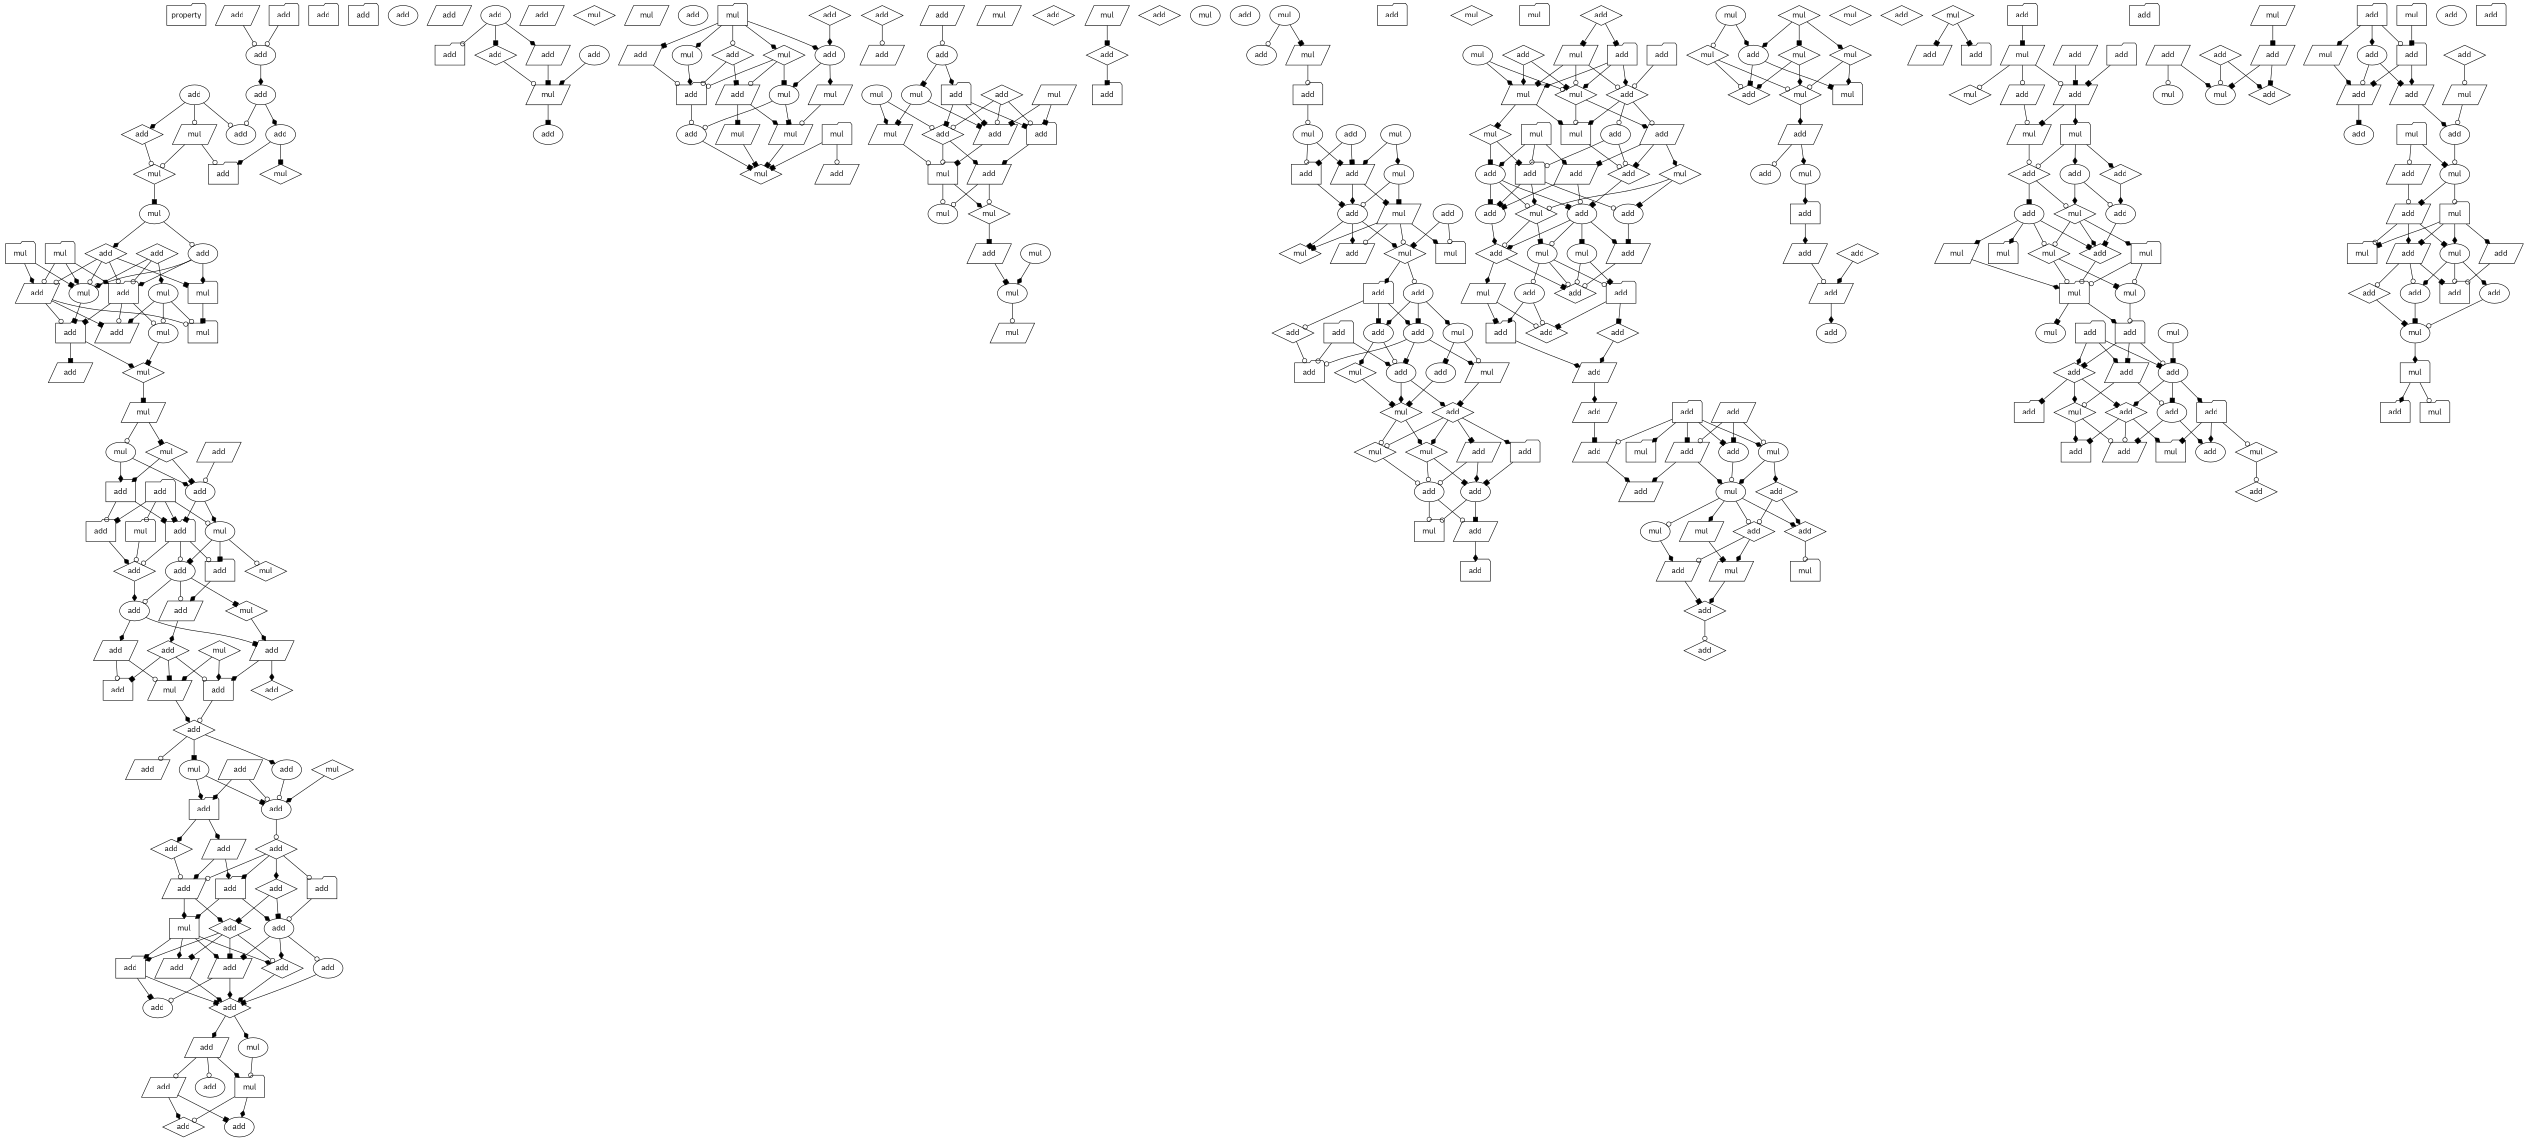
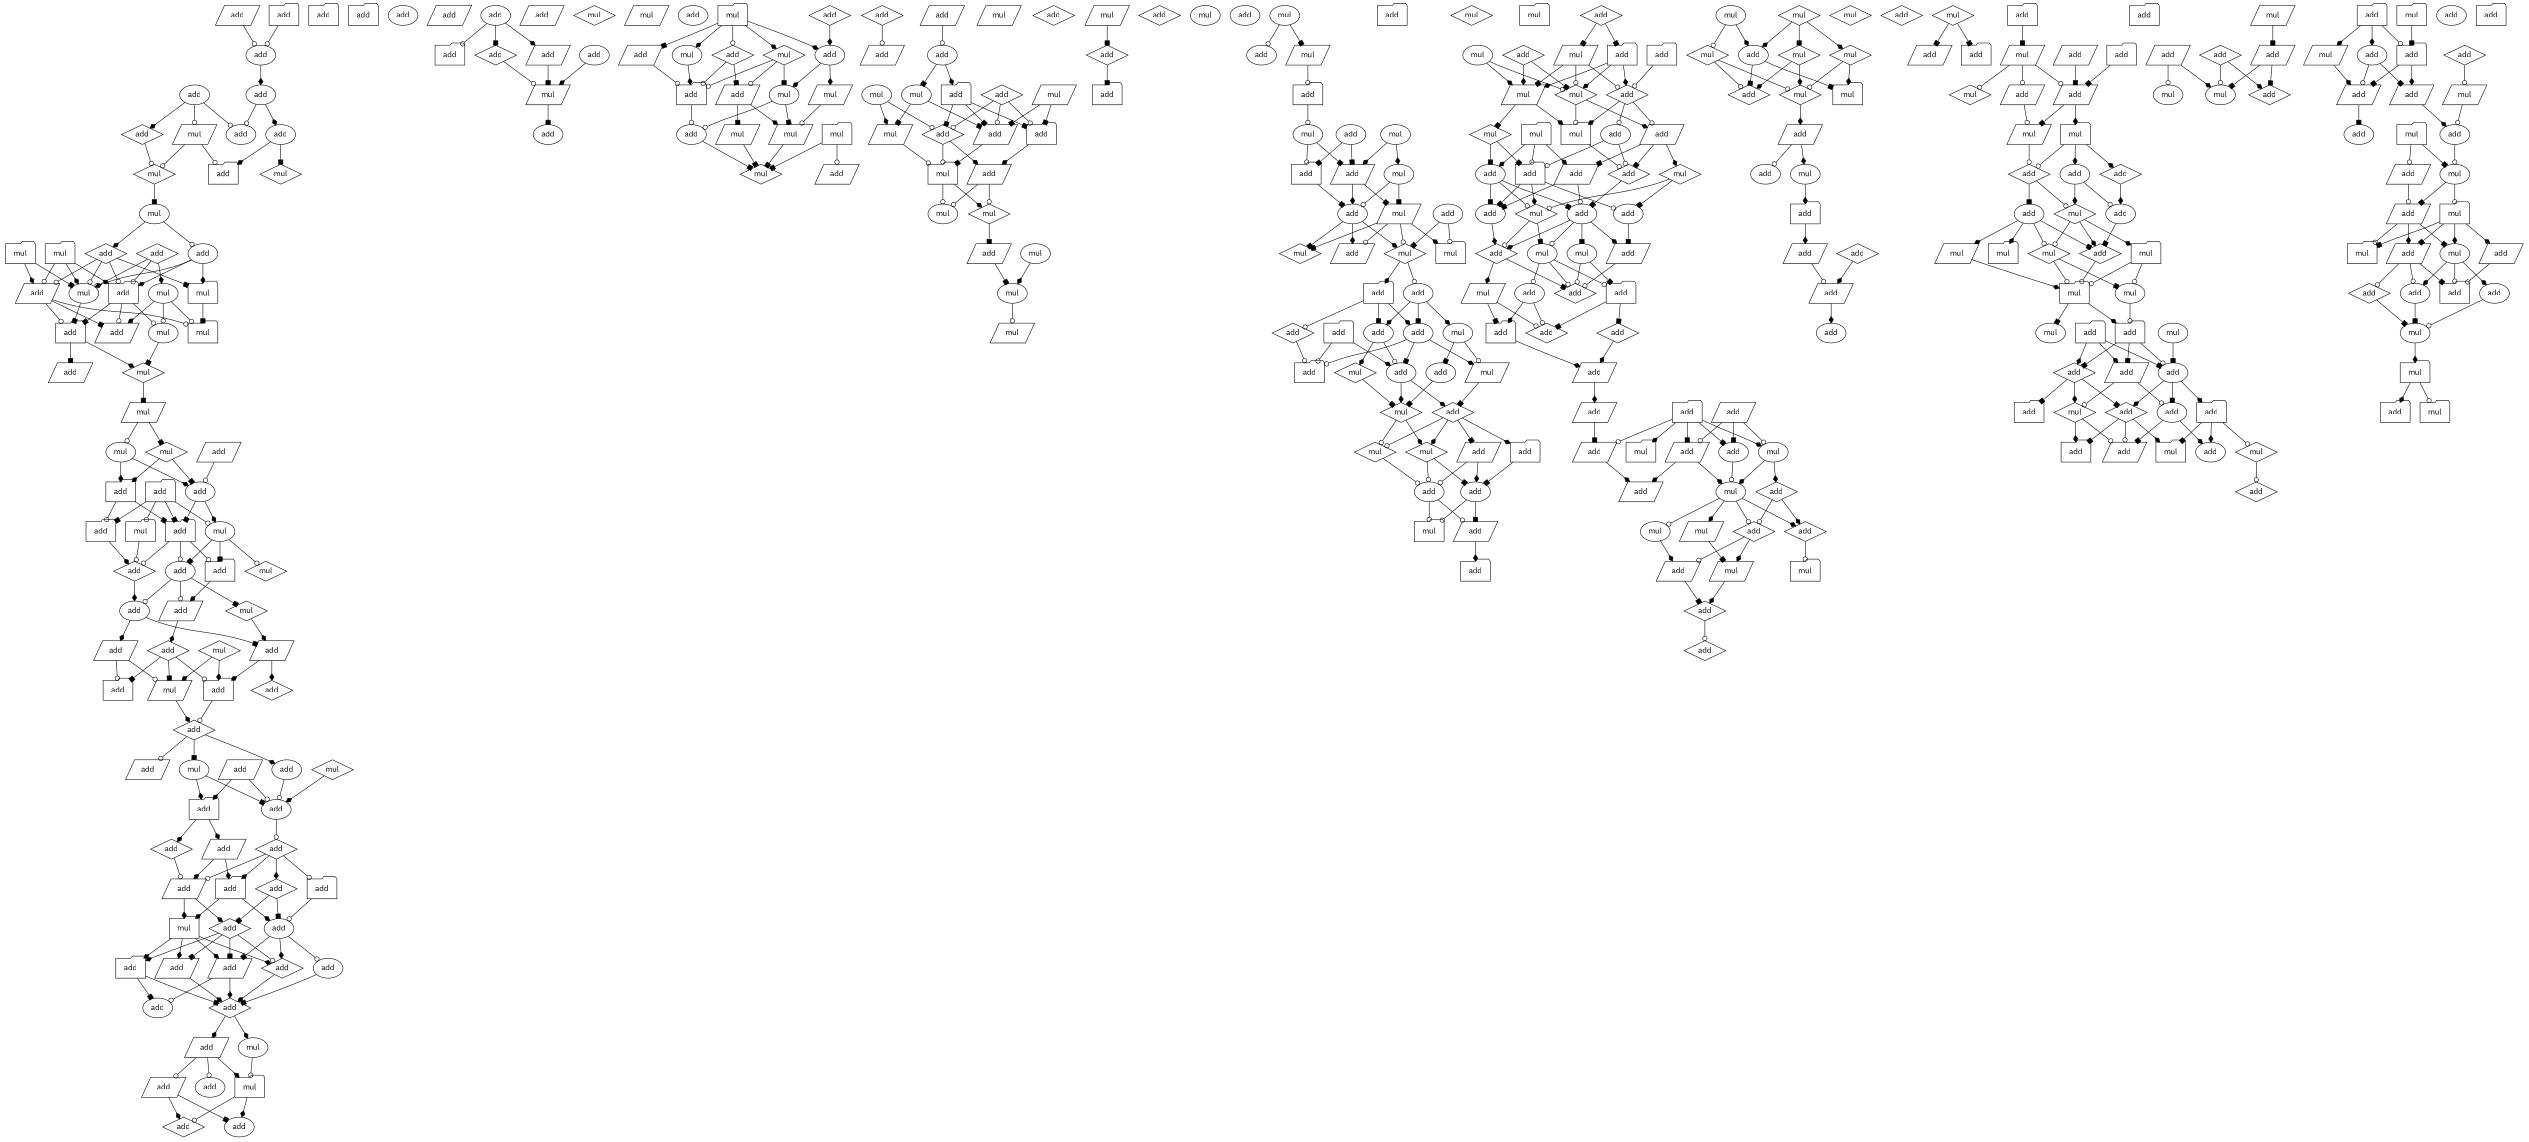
(186, 15) -> none
